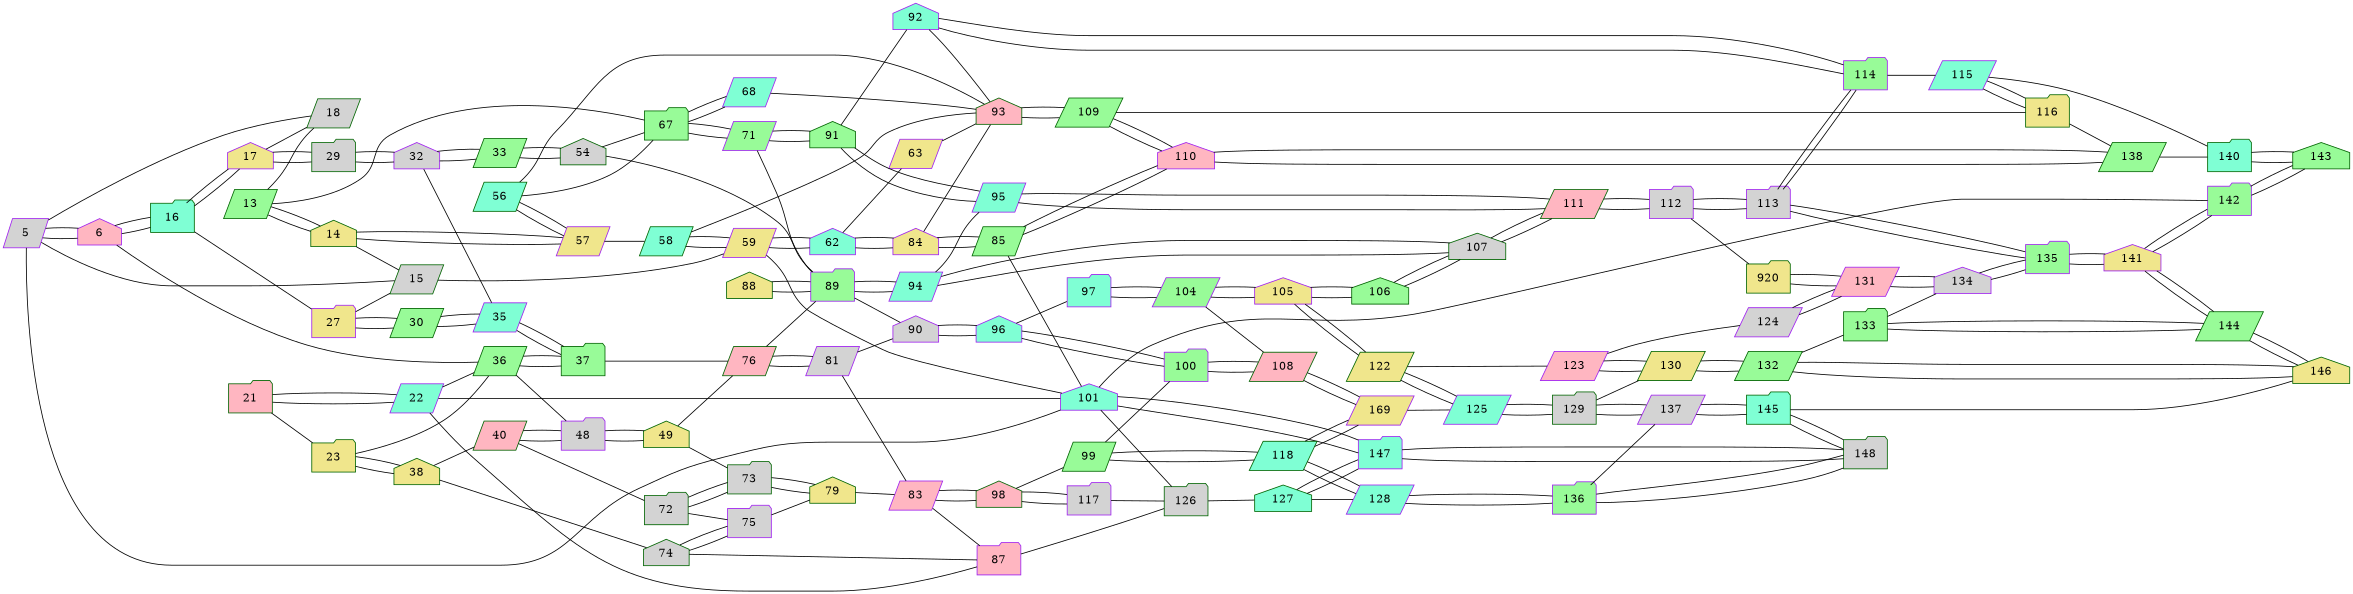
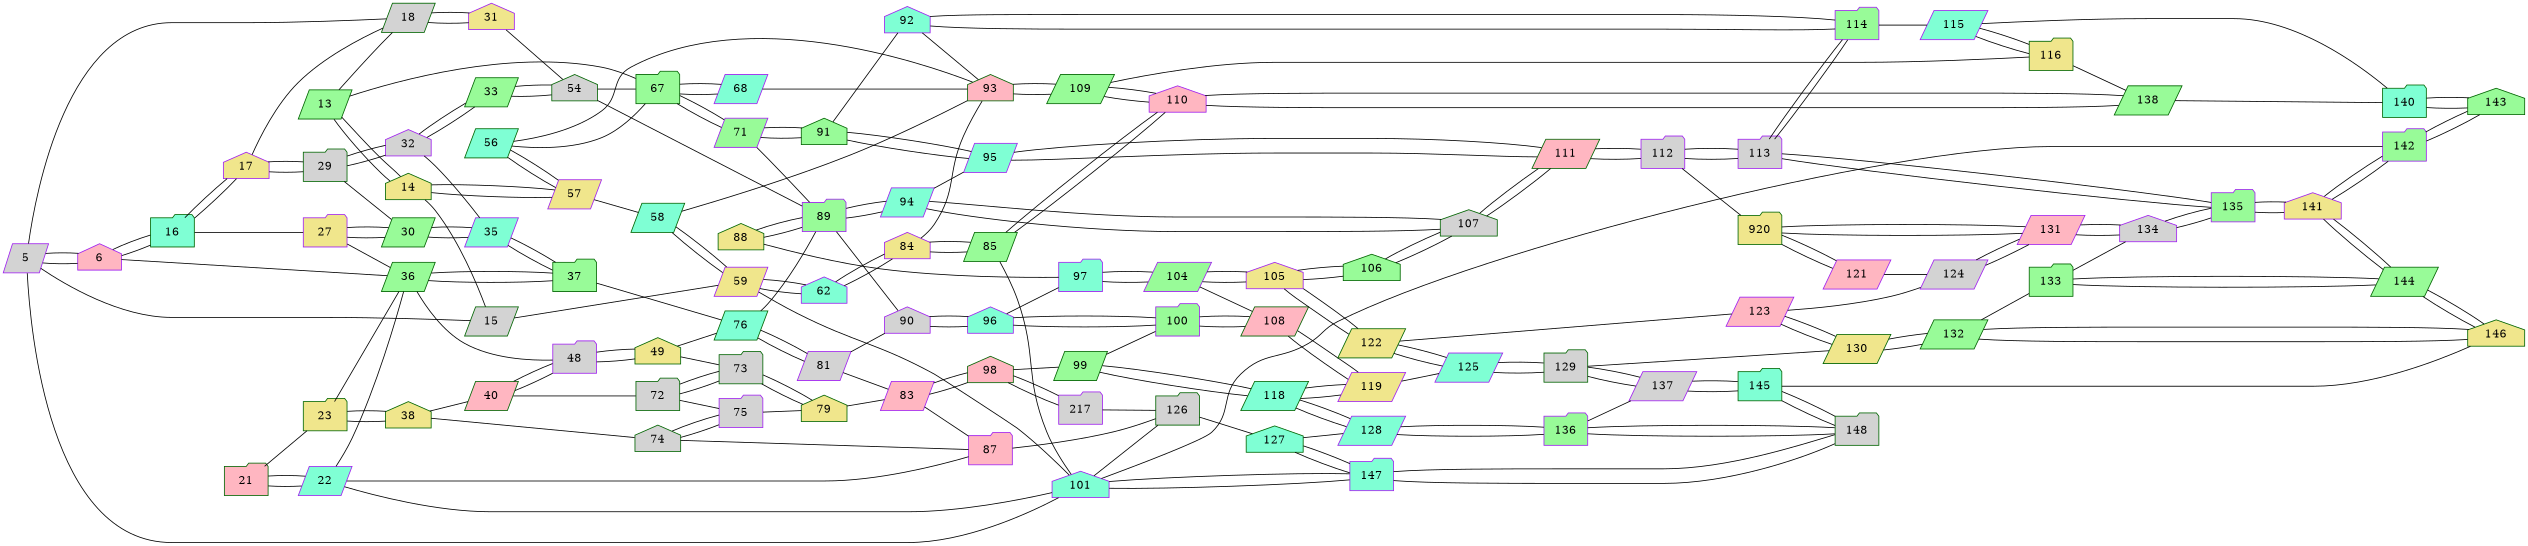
none -> (491, 18)
(916, 154) -> none
none -> (368, 201)
none -> (910, 272)
none -> (1857, 274)
(373, 303) -> (369, 256)
(749, 361) -> (741, 326)
(1380, 411) -> (1372, 387)
(1089, 500) -> (1081, 410)
